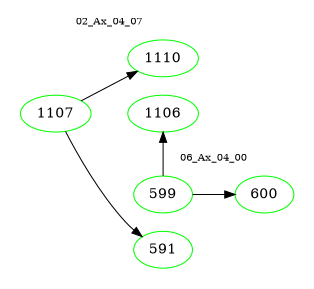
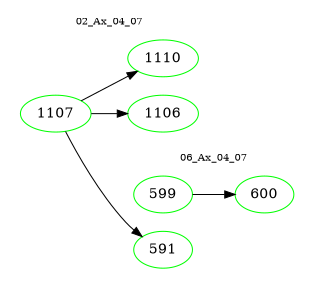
(214, 158) -> (214, 158)
(163, 159) -> (104, 114)
